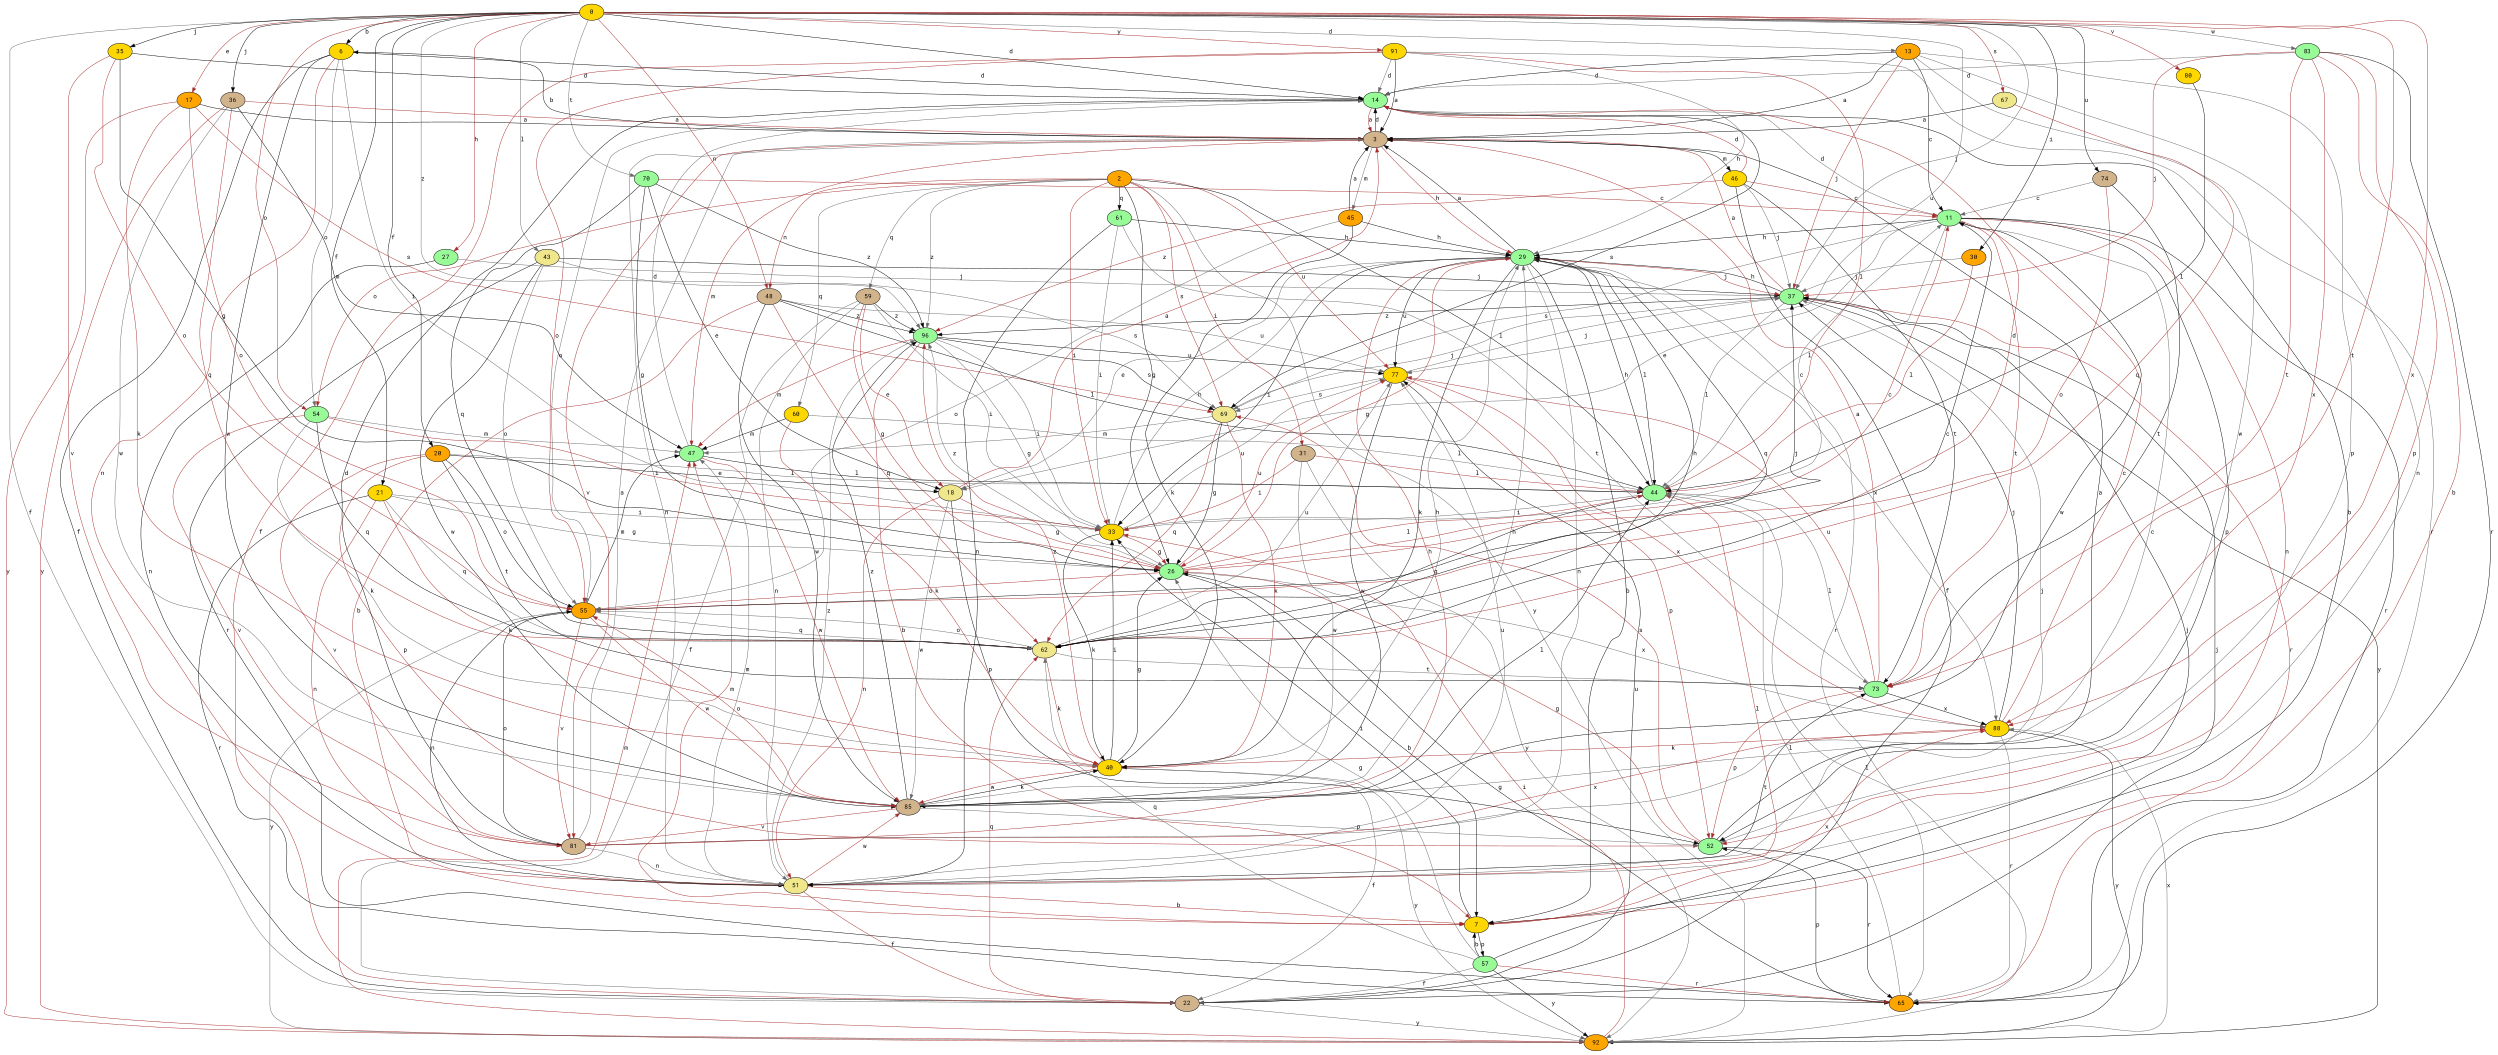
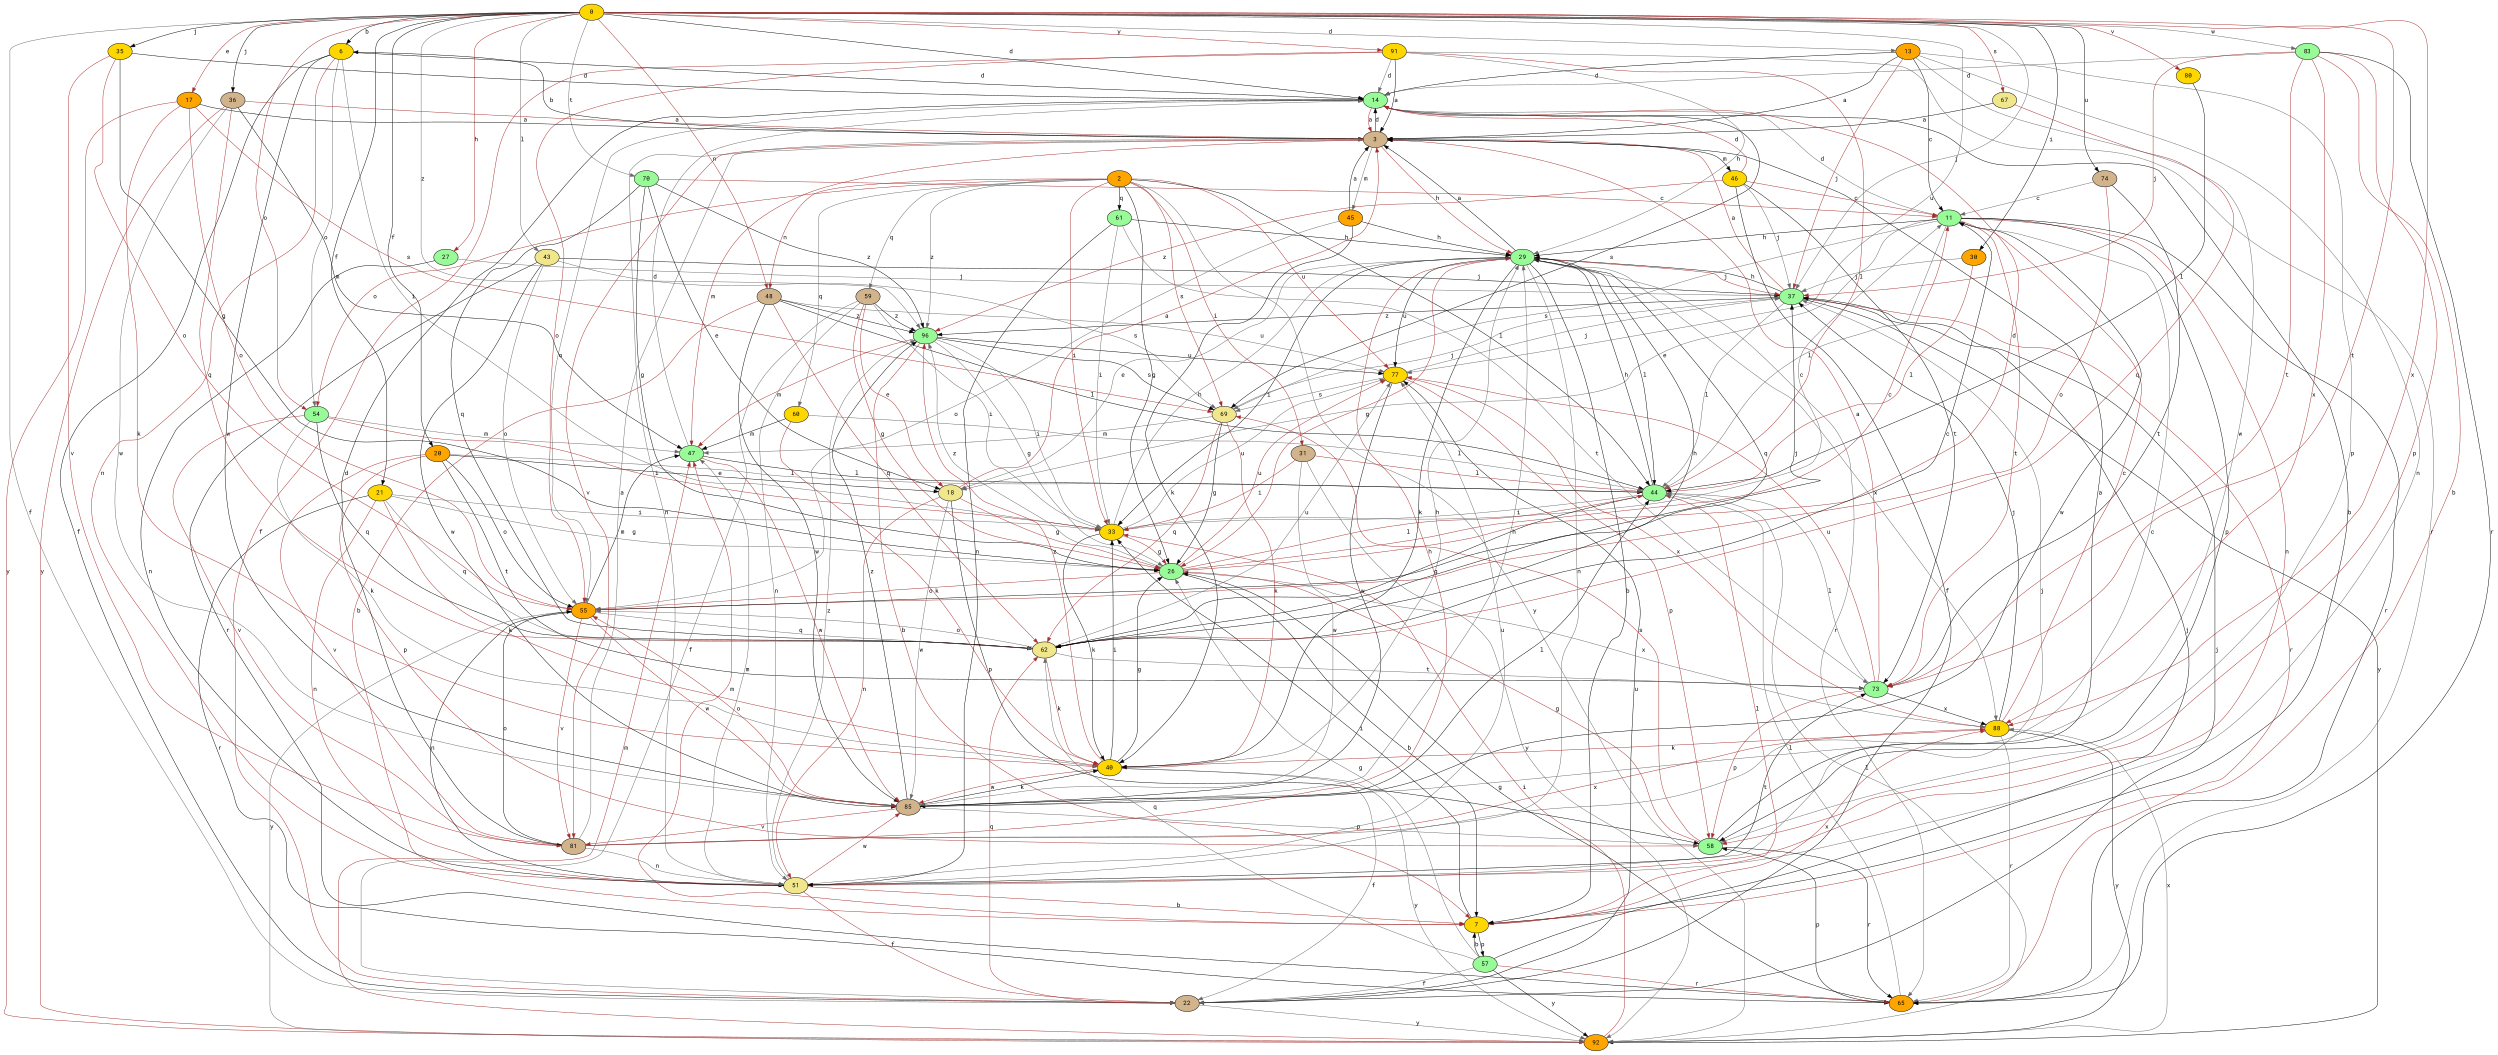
(1710, 846) -> (1710, 846)
